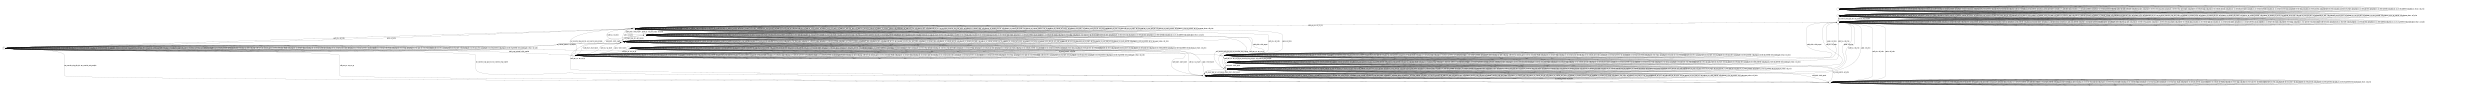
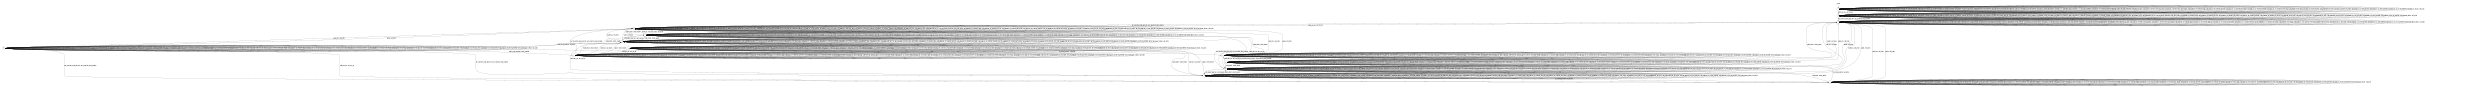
none -> (1838, 4)
none -> (1838, 12)
none -> (1236, 24)
none -> (640, 40)
(566, 45) -> (566, 45)
